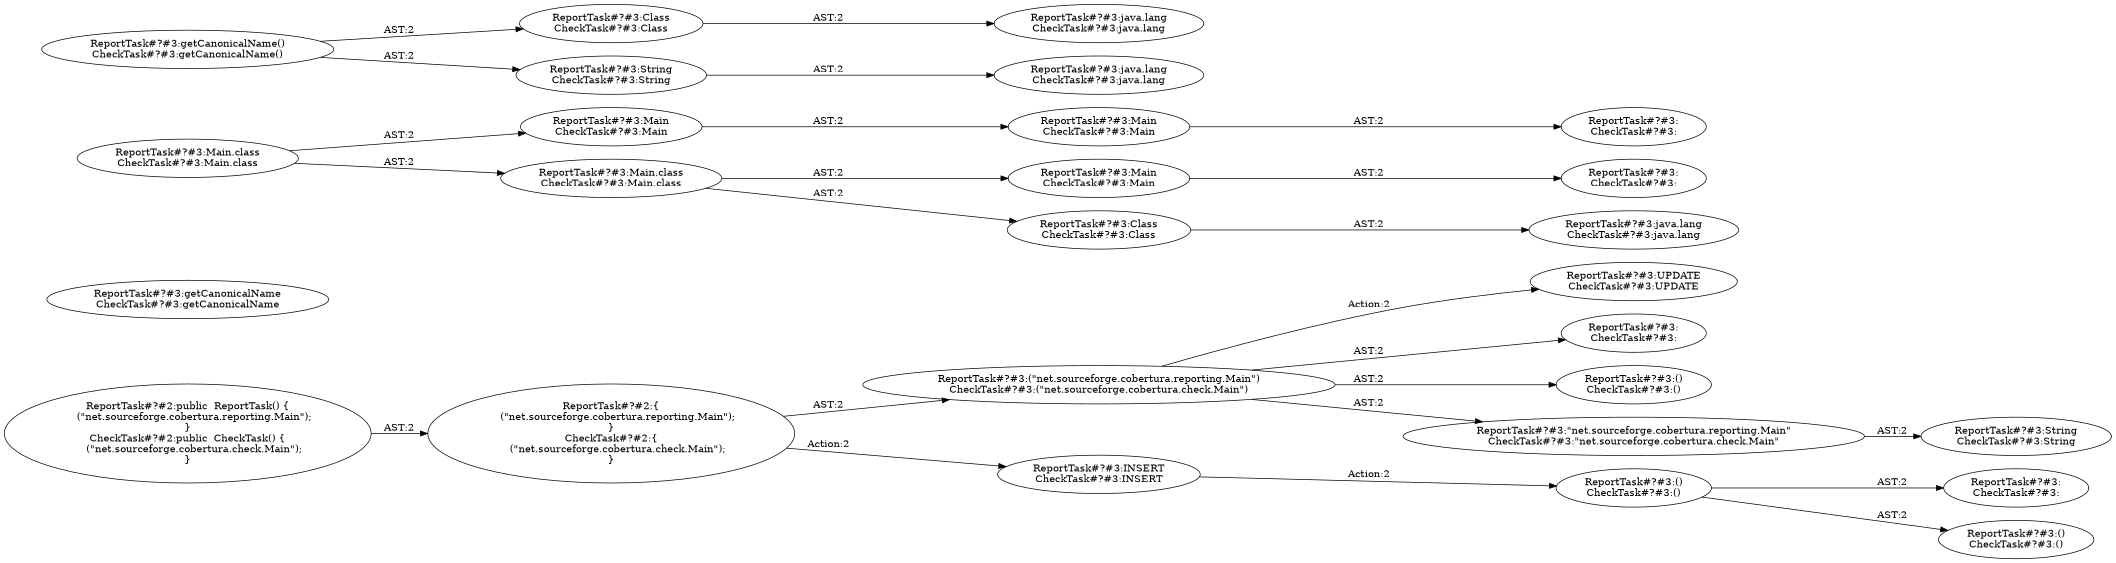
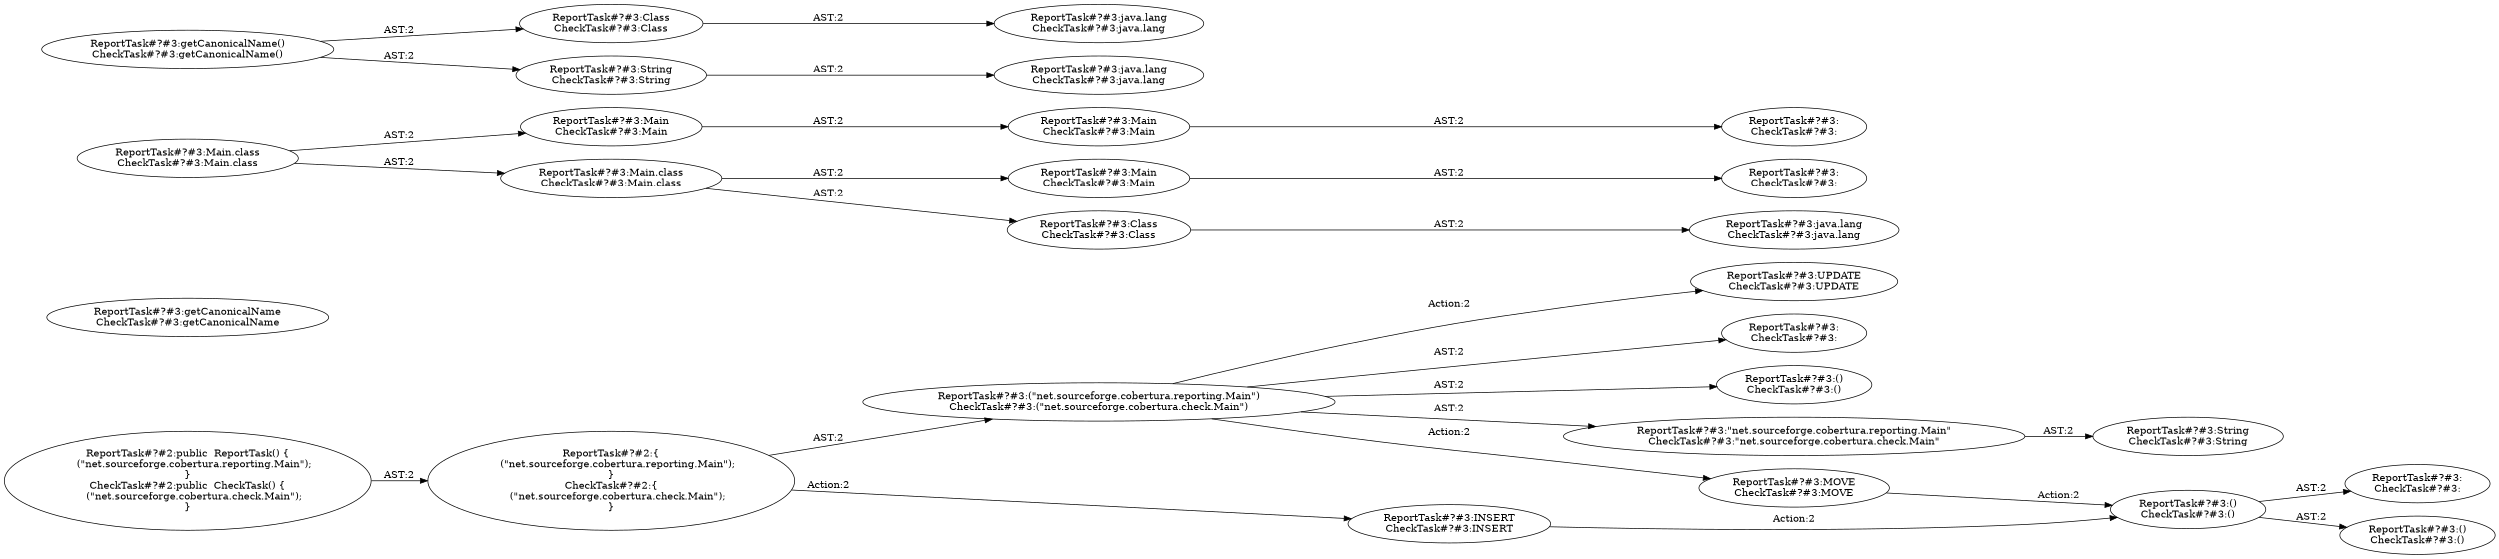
none -> (1794, 488)
